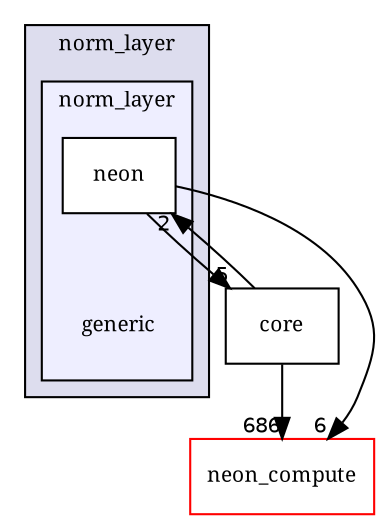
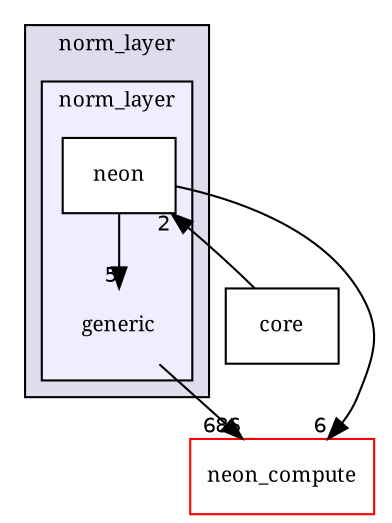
(180, 245) -> (119, 241)
(282, 391) -> (193, 394)
